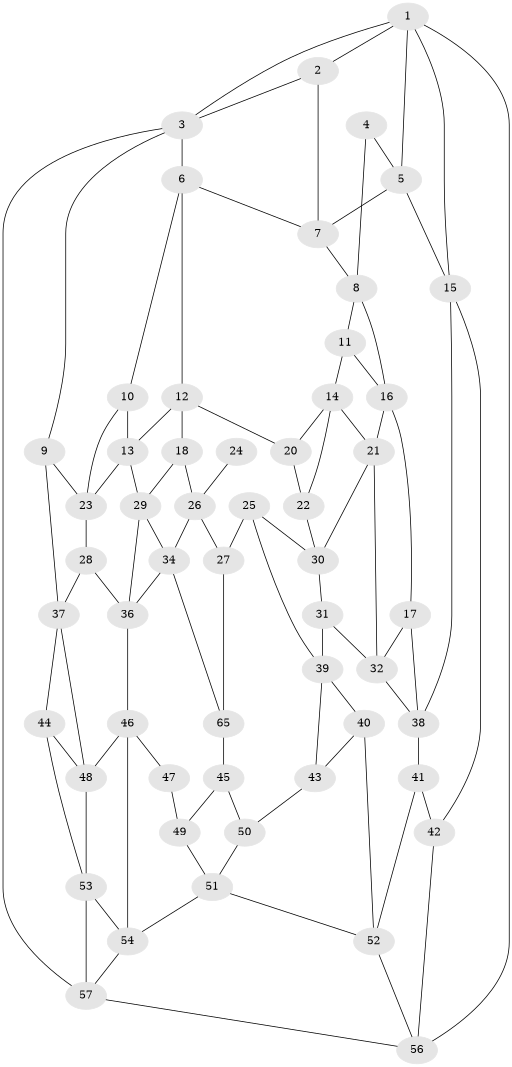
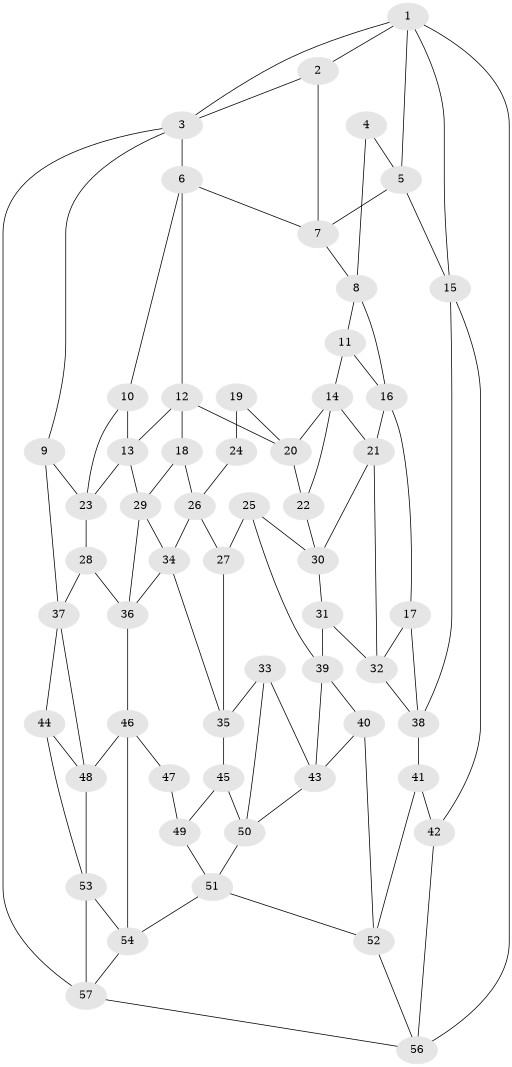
none -> (236, 397)
none -> (265, 669)
(224, 724) -> (224, 724)
